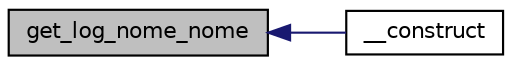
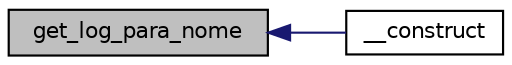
(138, 33) -> (138, 33)
